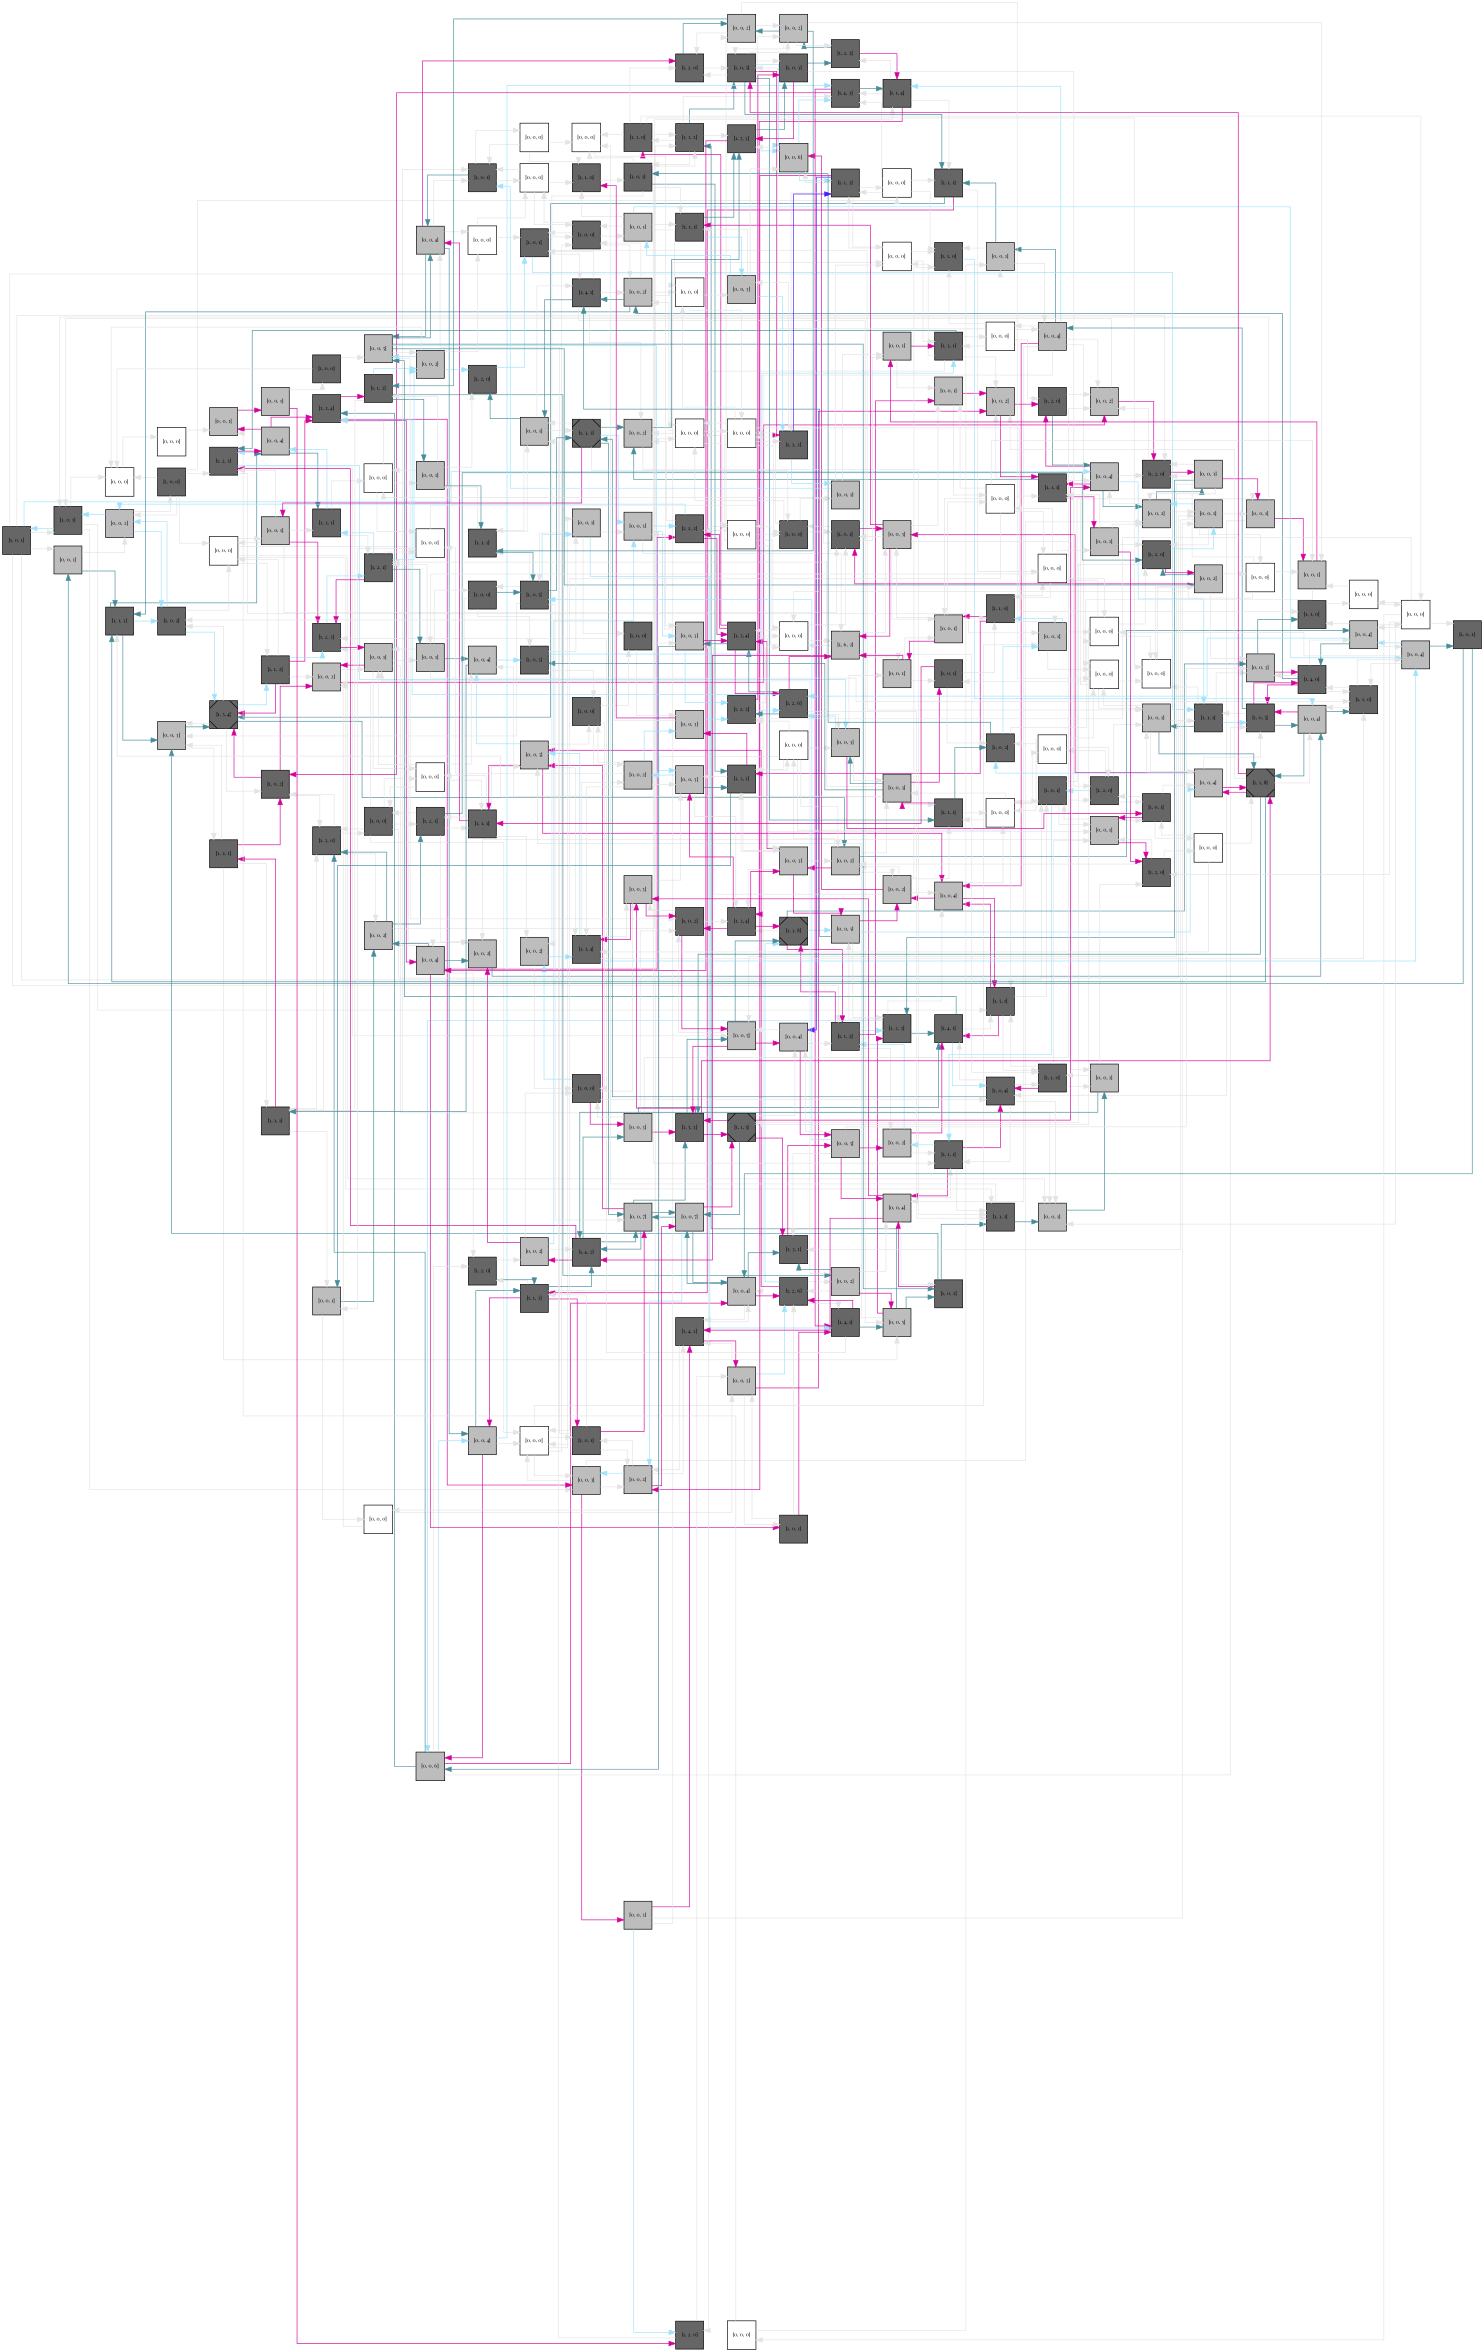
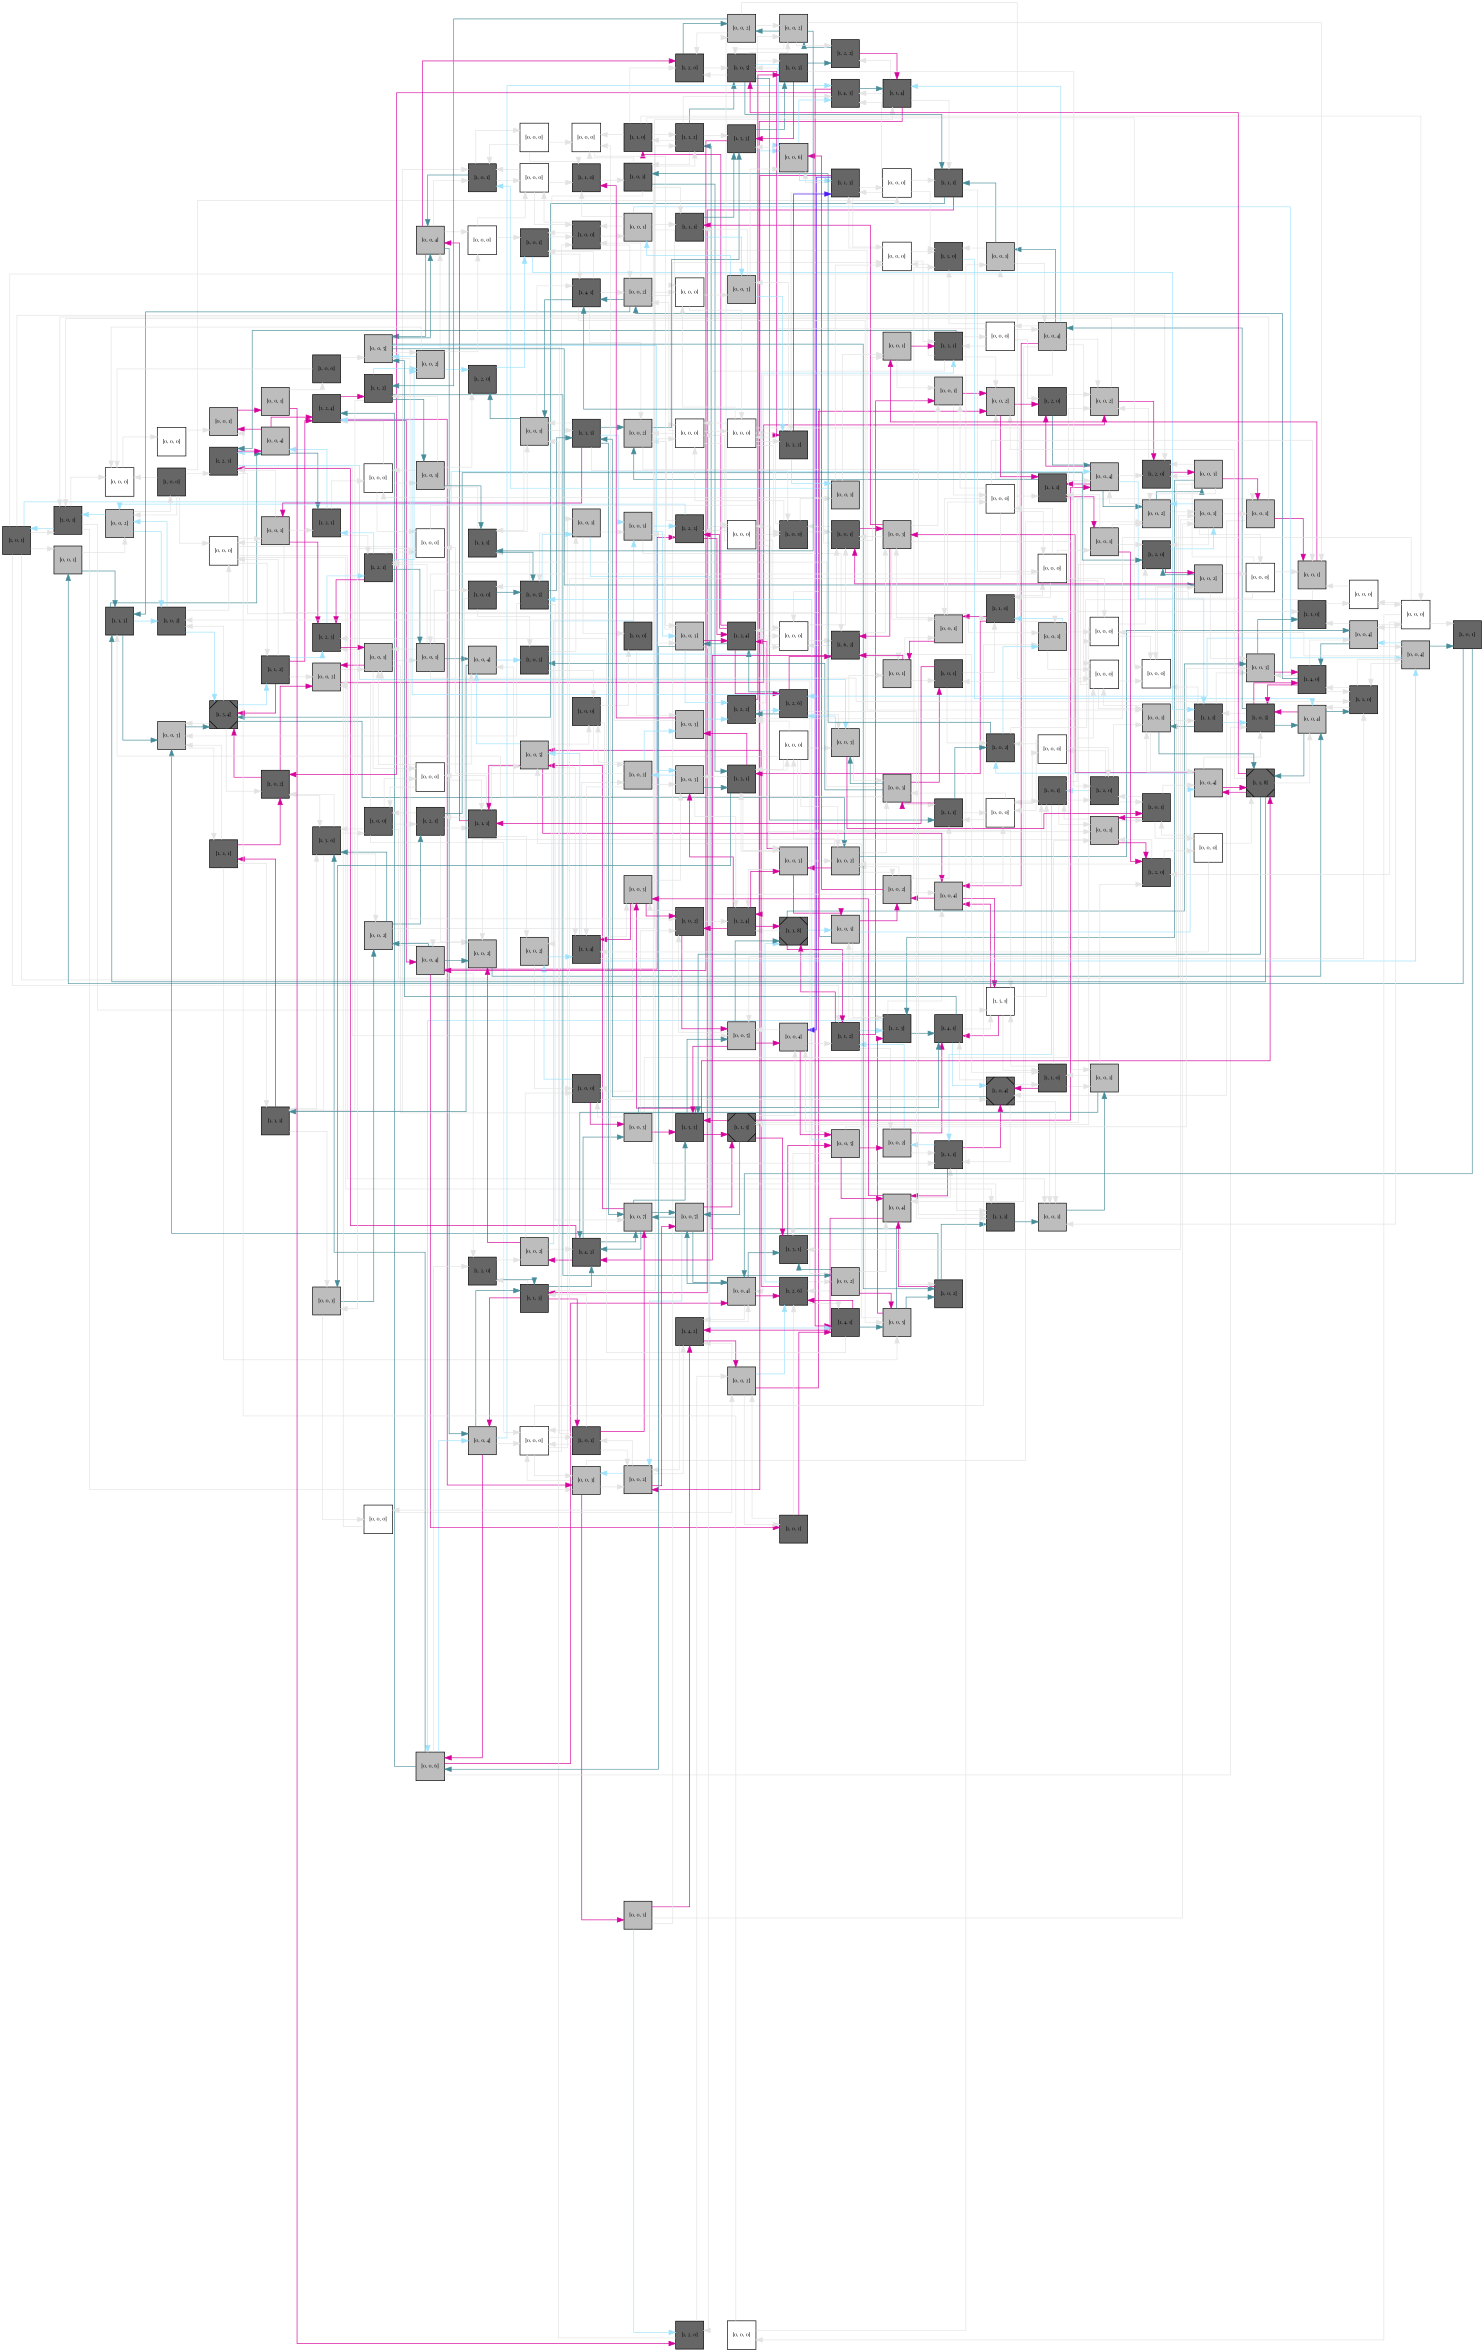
(586, 433) -> (586, 433)
(845, 645) -> (845, 645)
(1000, 1001) -> (1000, 1001)
(1000, 1091) -> (1000, 1091)
